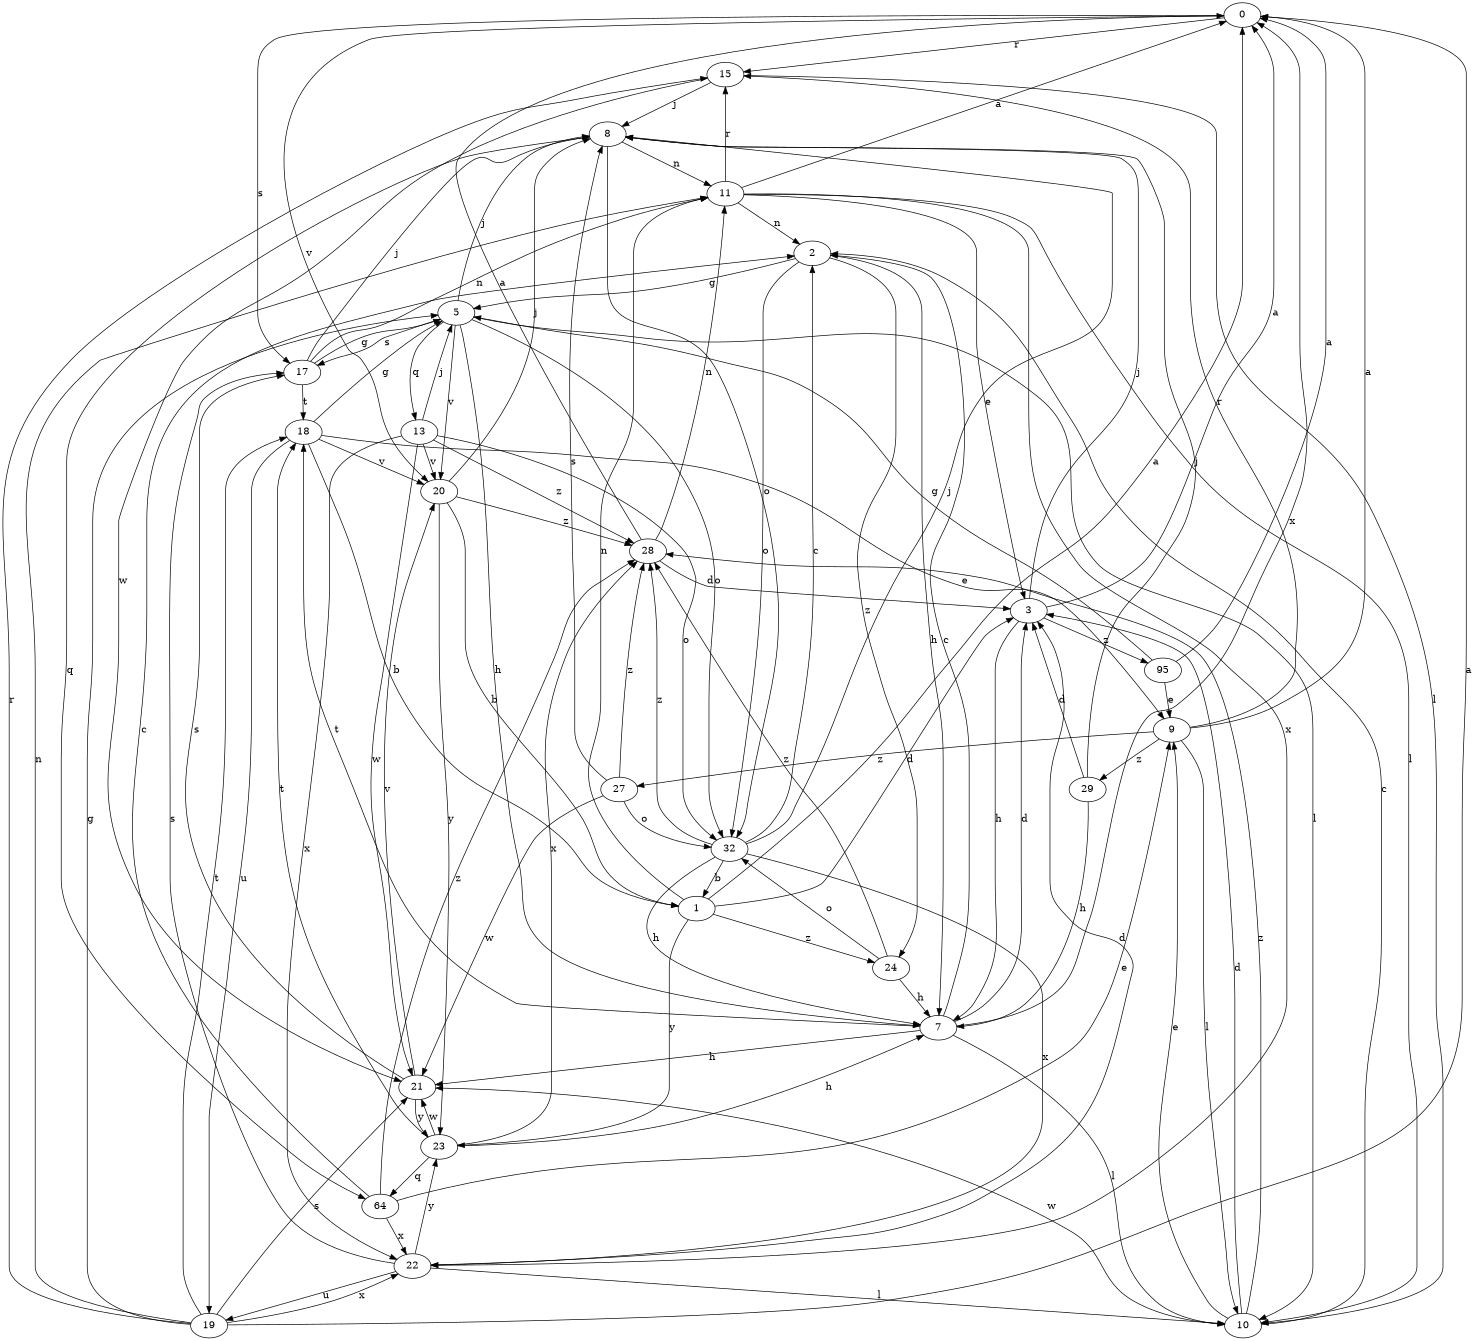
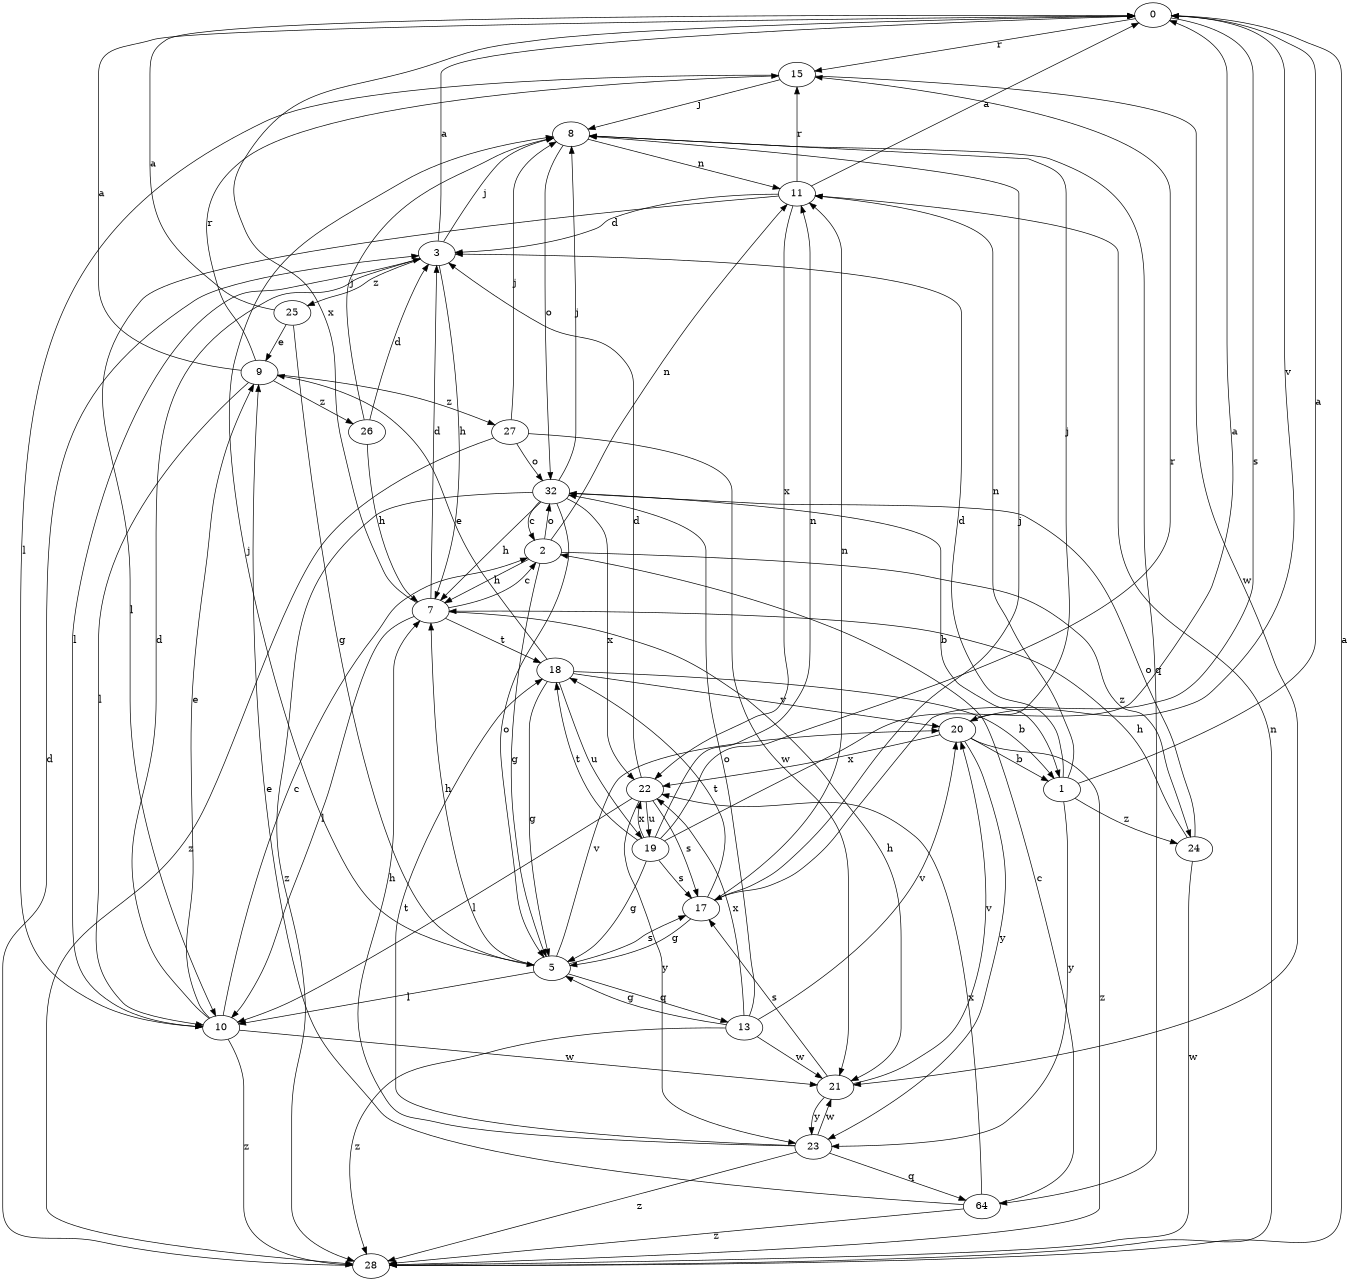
(766, 222) -> (658, 369)
(442, 372) -> (631, 998)
(988, 402) -> (615, 224)
(573, 462) -> (515, 283)
(703, 520) -> (502, 723)
none -> (81, 582)
(1163, 670) -> (292, 313)
(786, 760) -> (1193, 1058)
none -> (806, 764)
(1088, 789) -> (367, 432)
(554, 849) -> (640, 1206)
(305, 1205) -> (673, 877)
